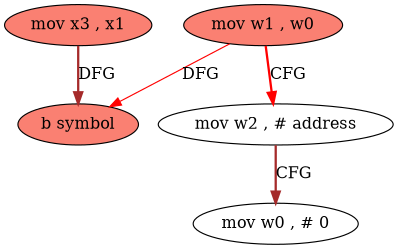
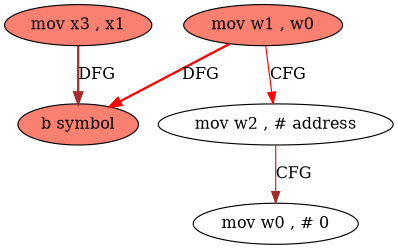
(269, 69) -> (269, 69)
(175, 73) -> (175, 73)
(276, 168) -> (276, 168)
